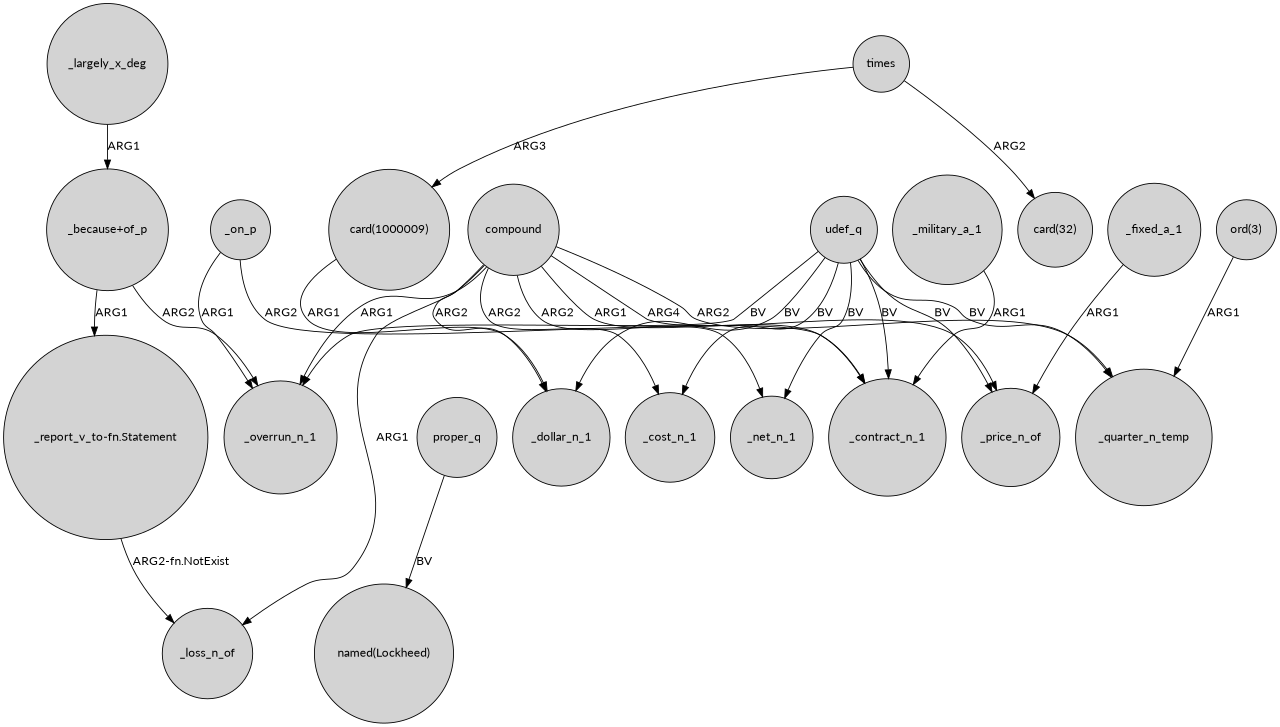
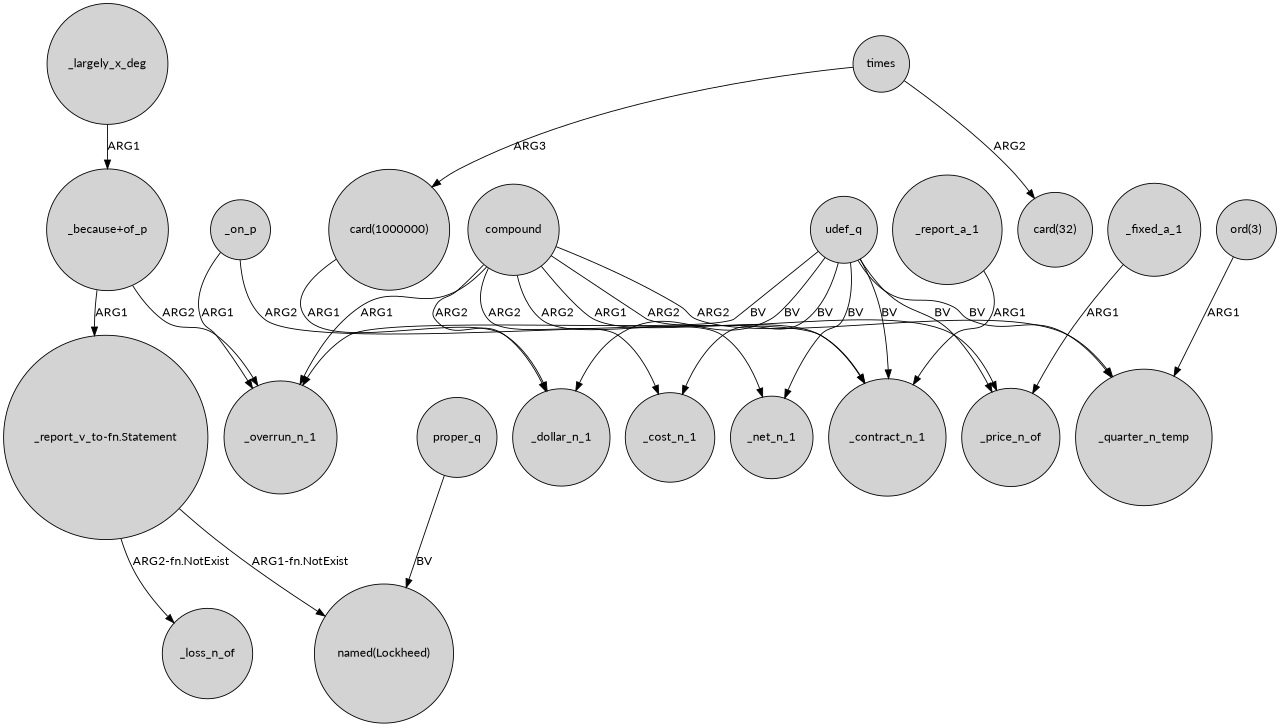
(389, 230) -> (389, 230)
(947, 230) -> (947, 230)
(664, 313) -> (664, 313)
(365, 446) -> none
none -> (246, 563)
